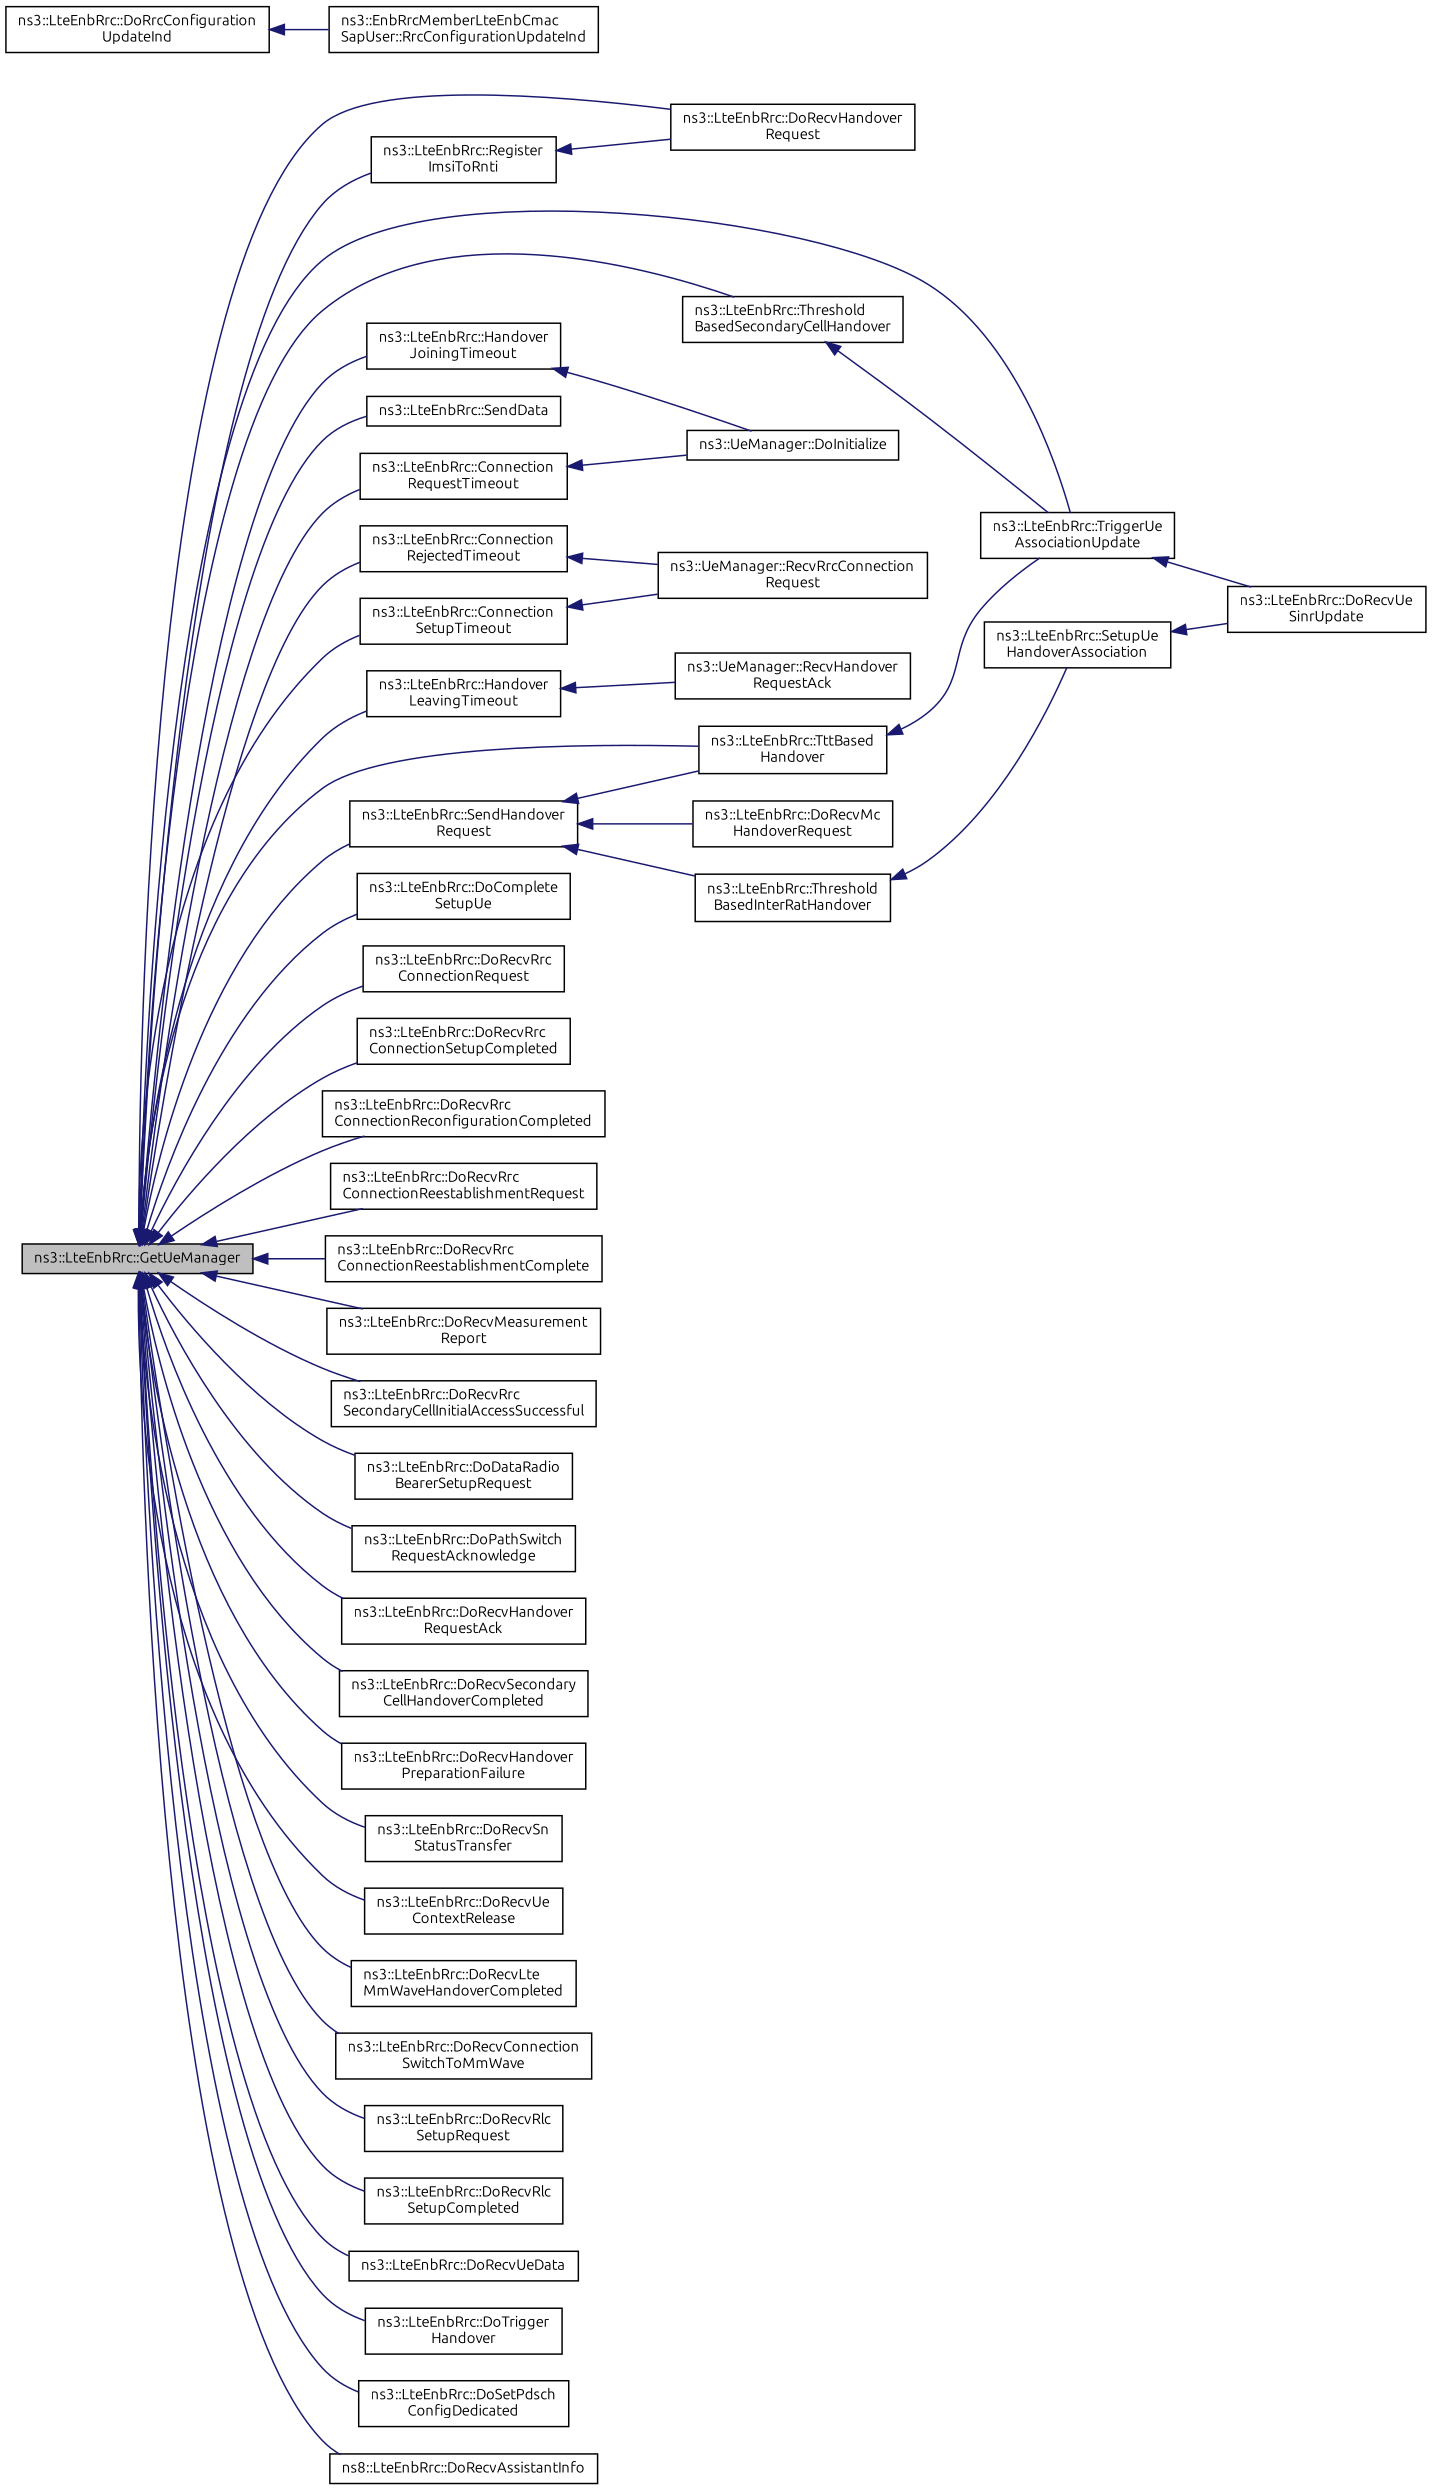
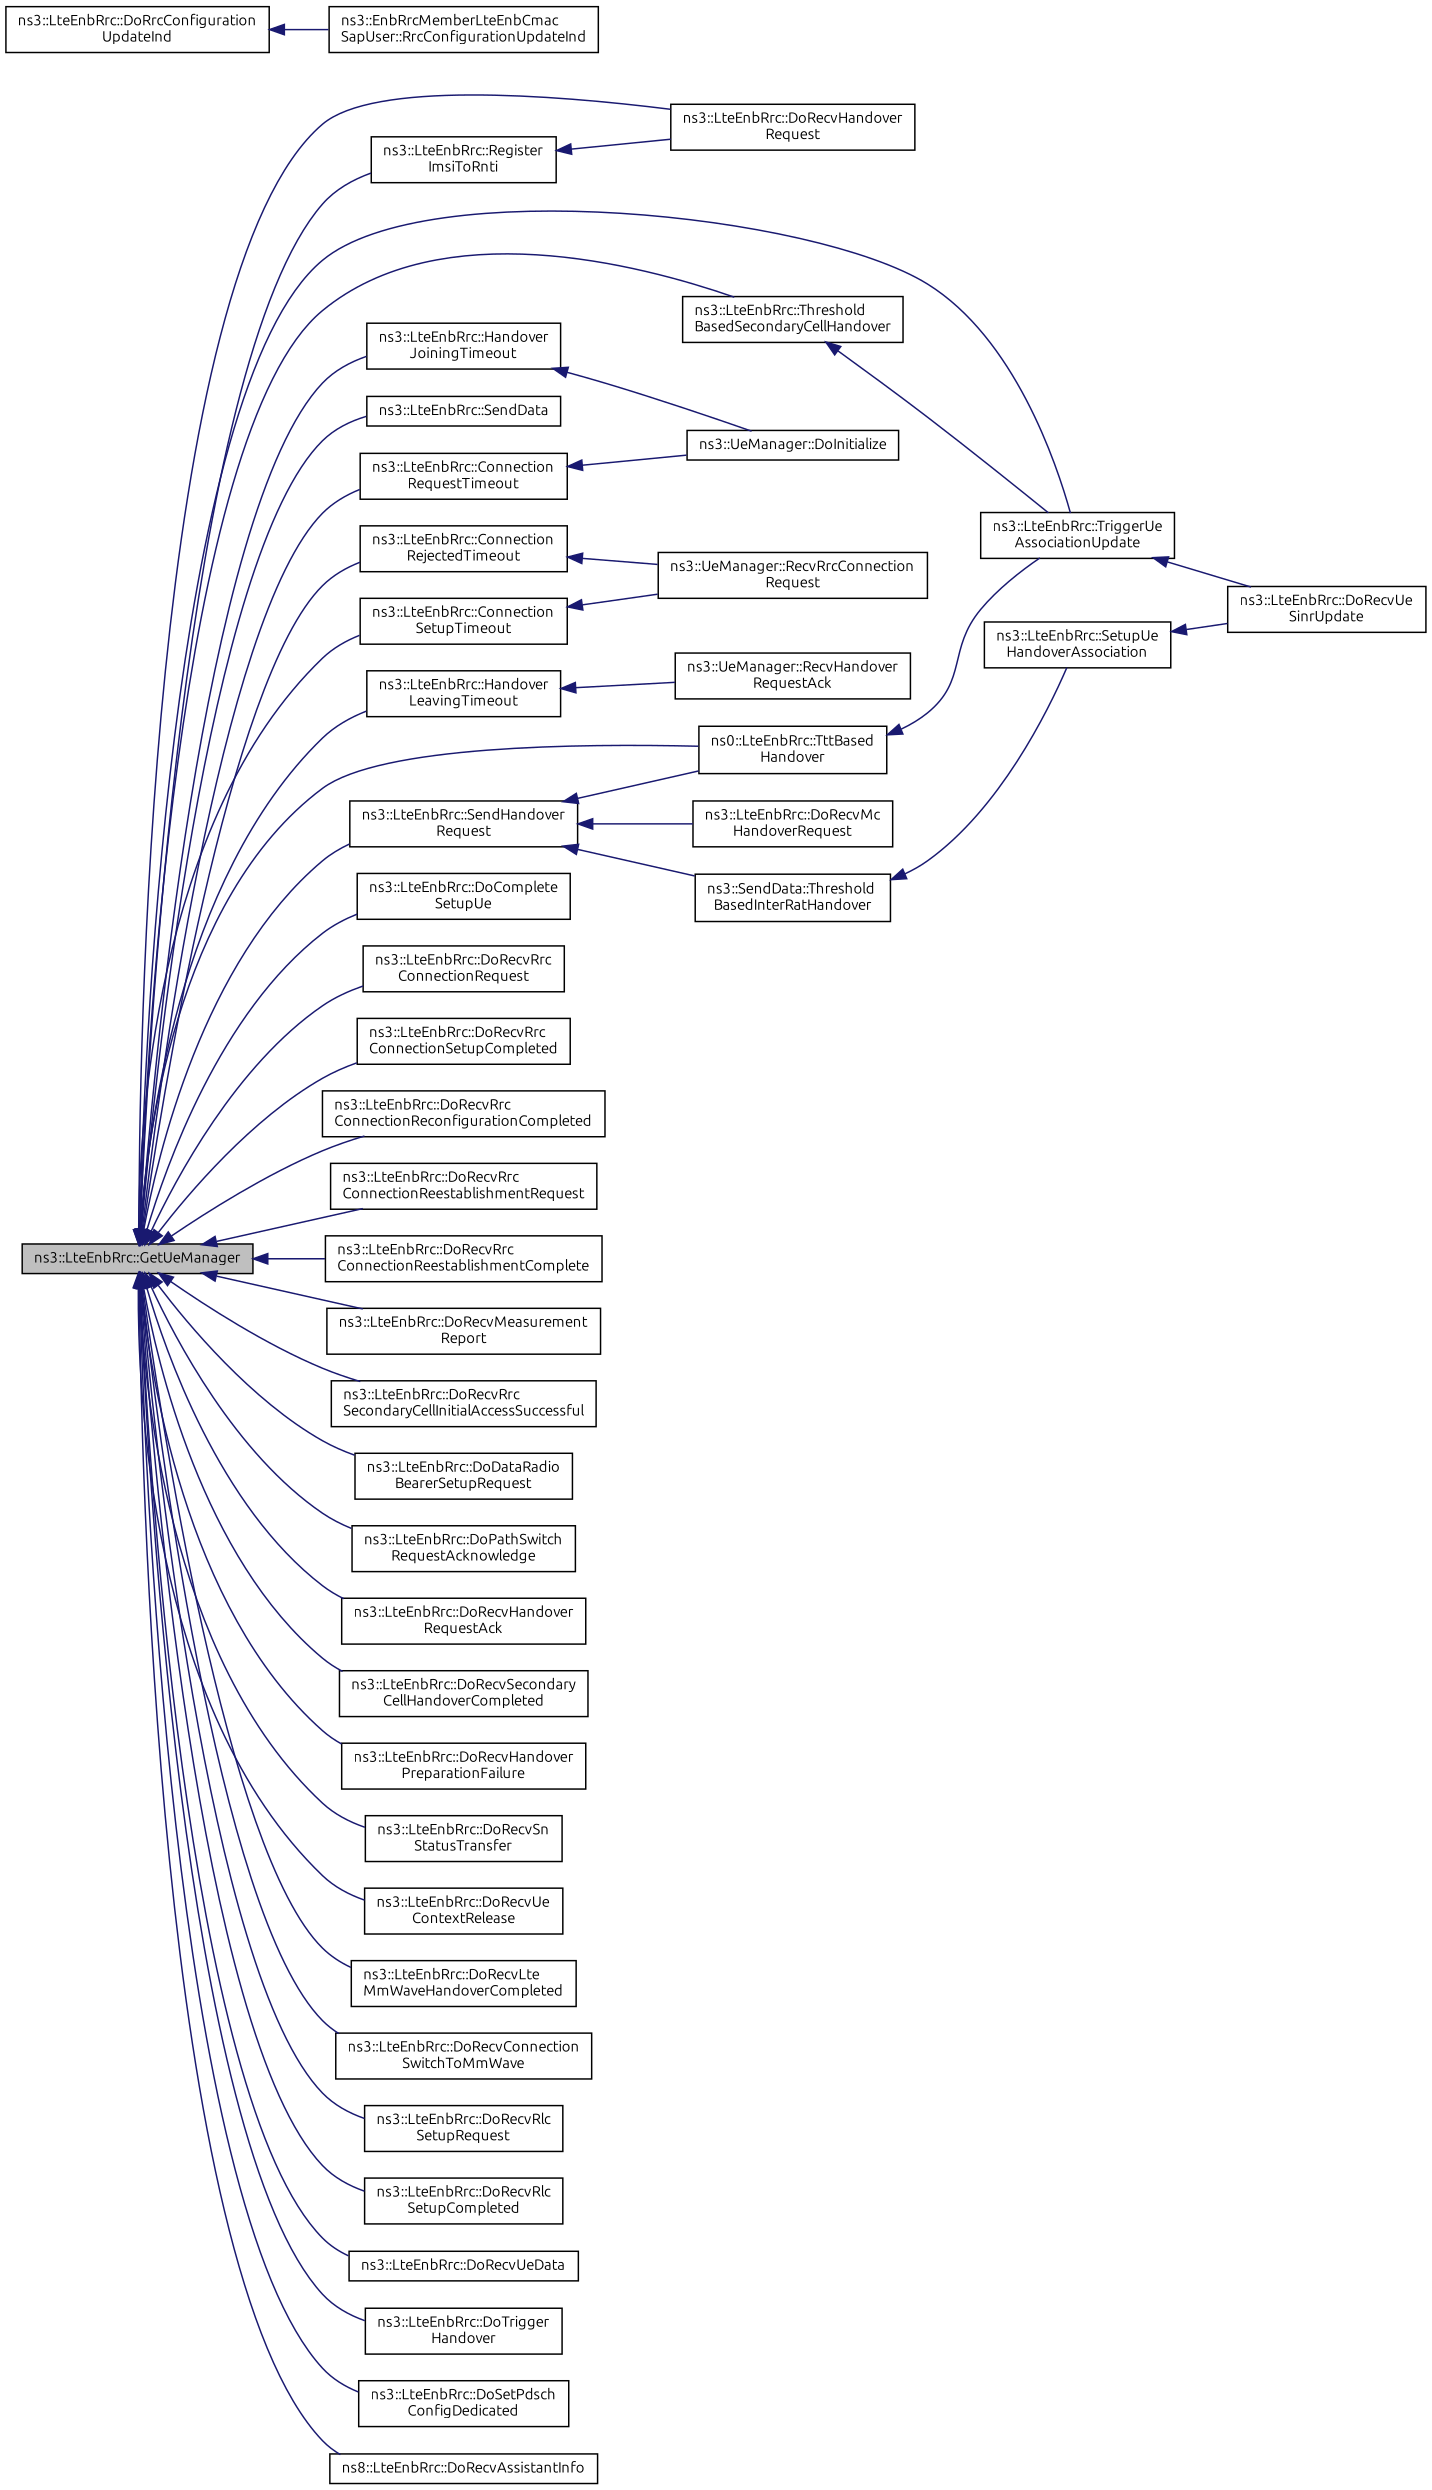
(793, 750) -> (793, 750)
(793, 898) -> (793, 898)
